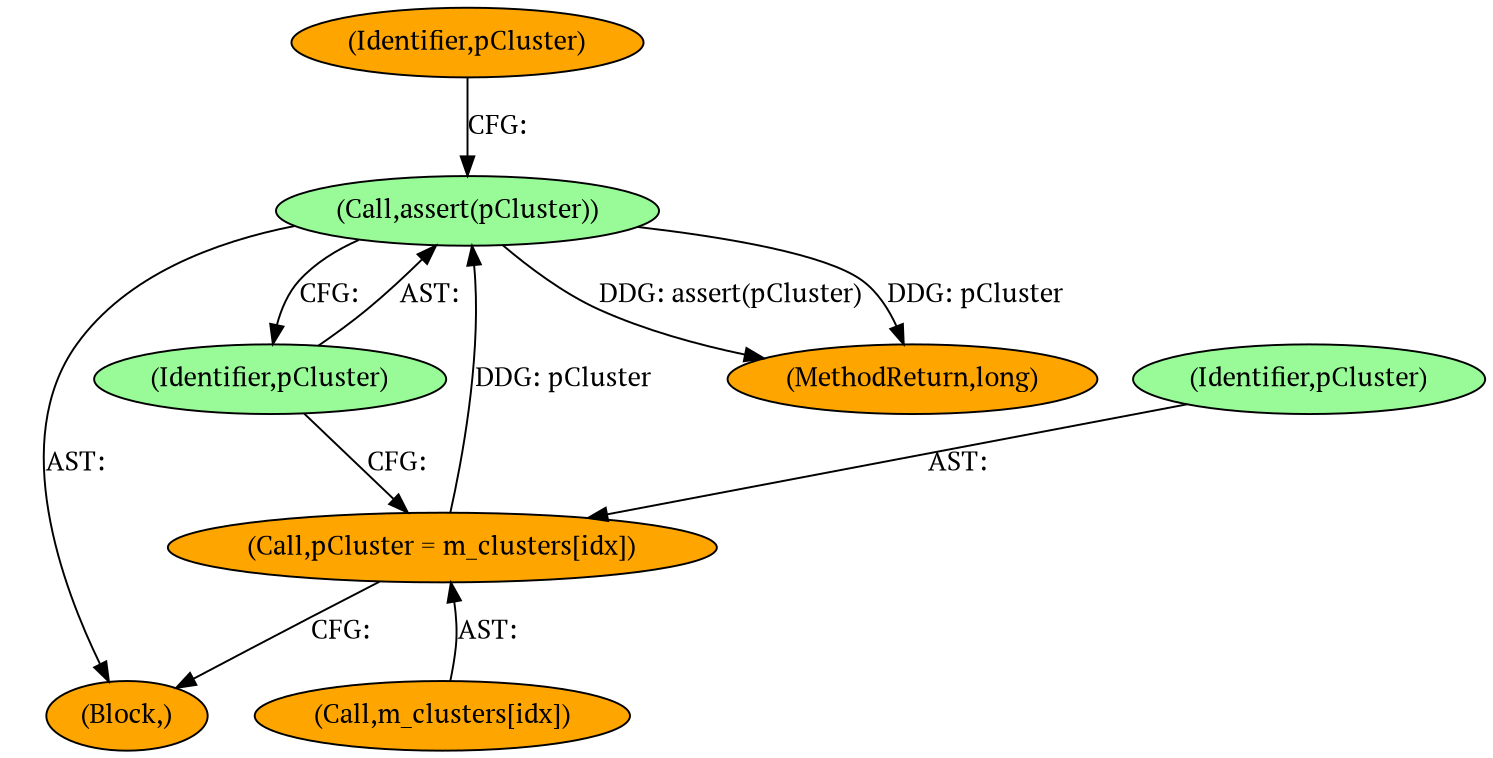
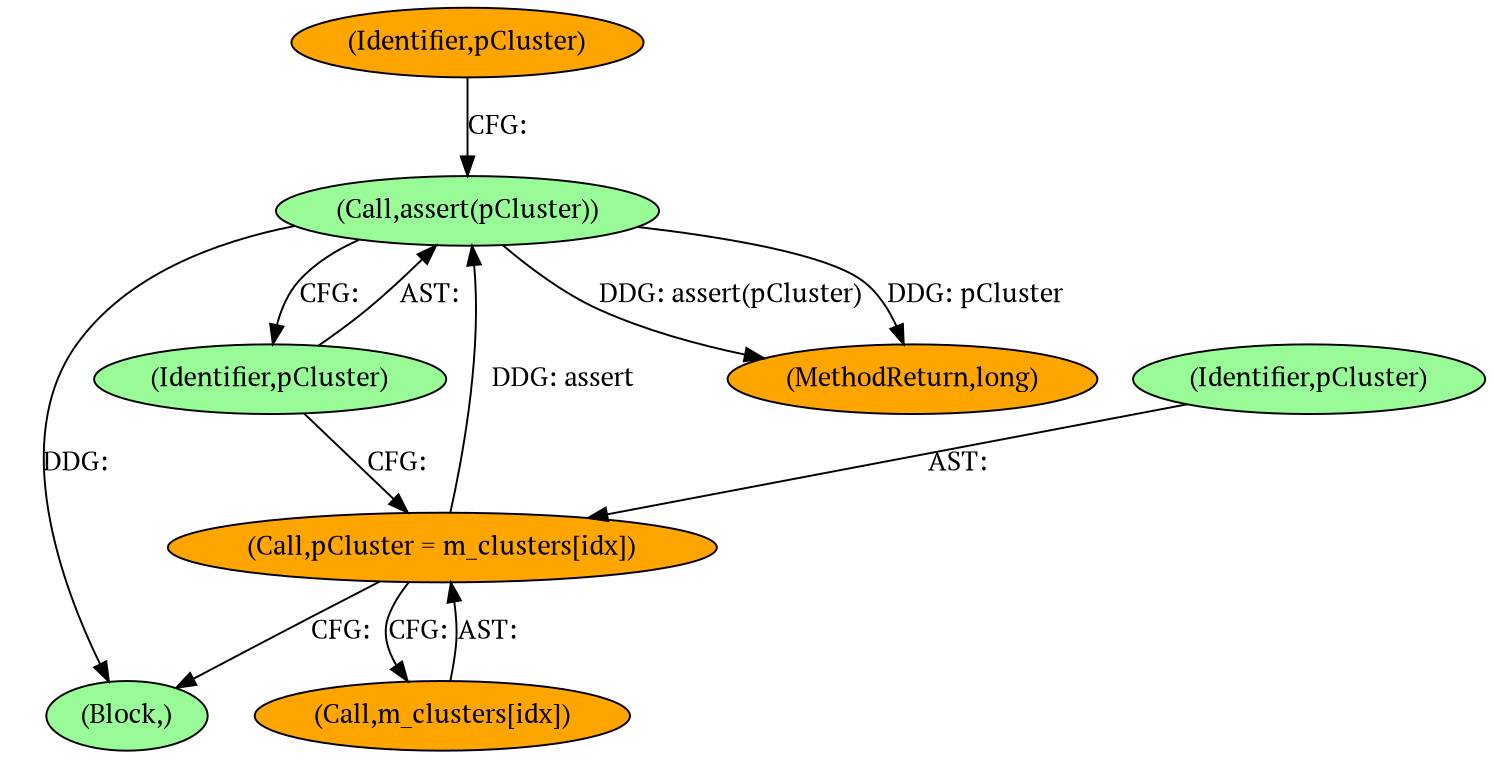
(563, 379) -> (563, 379)
(80, 463) -> (80, 463)
none -> (387, 622)
(127, 716) -> (127, 716)
